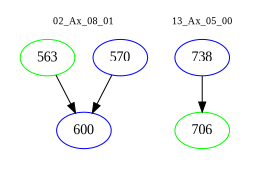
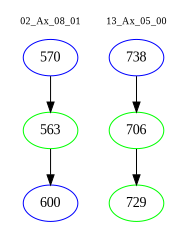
(104, 90) -> (51, 89)
none -> (136, 203)
